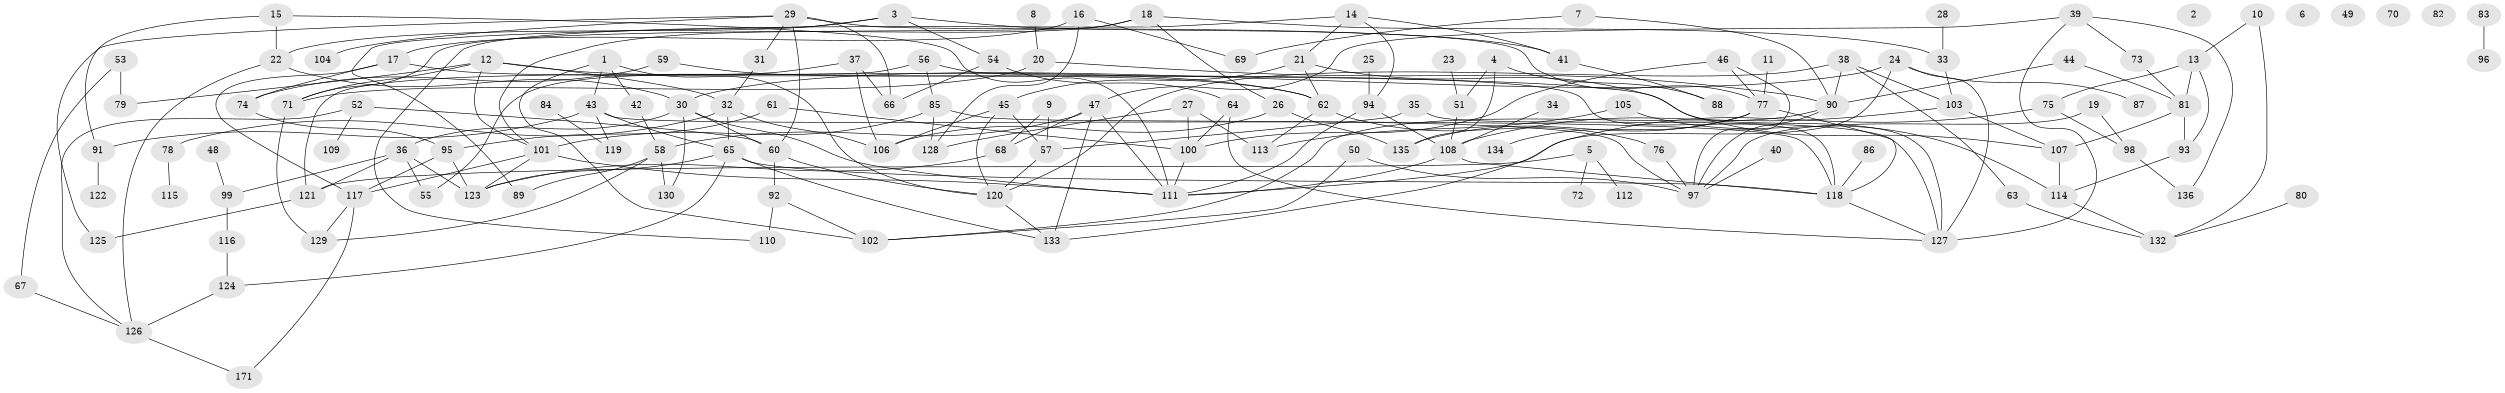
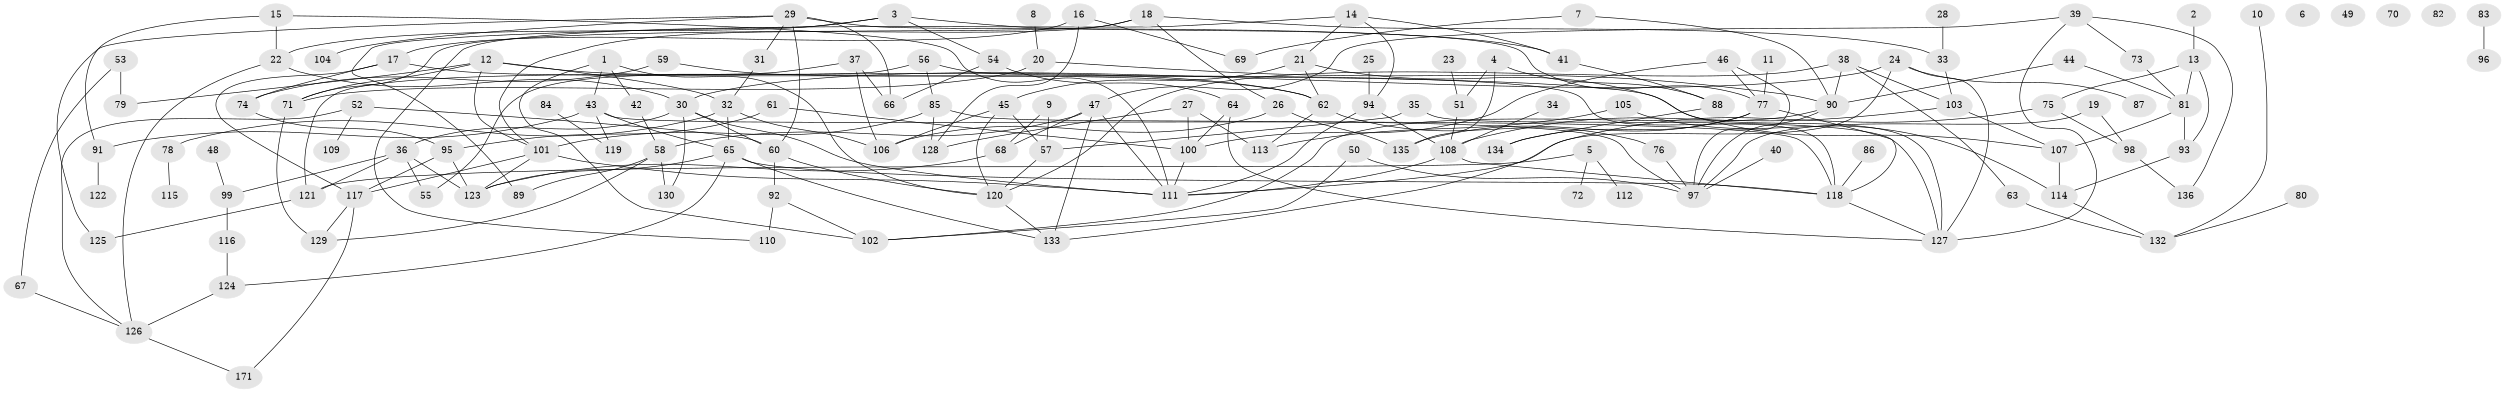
(2226, 38) -> (2194, 40)
none -> (1605, 125)
